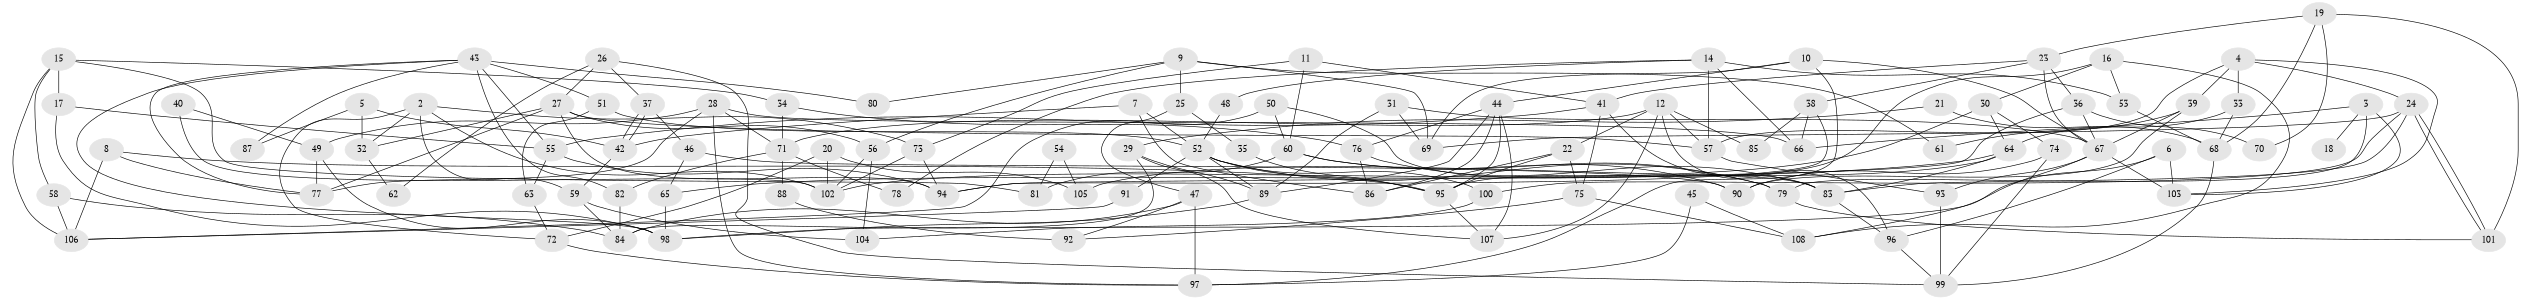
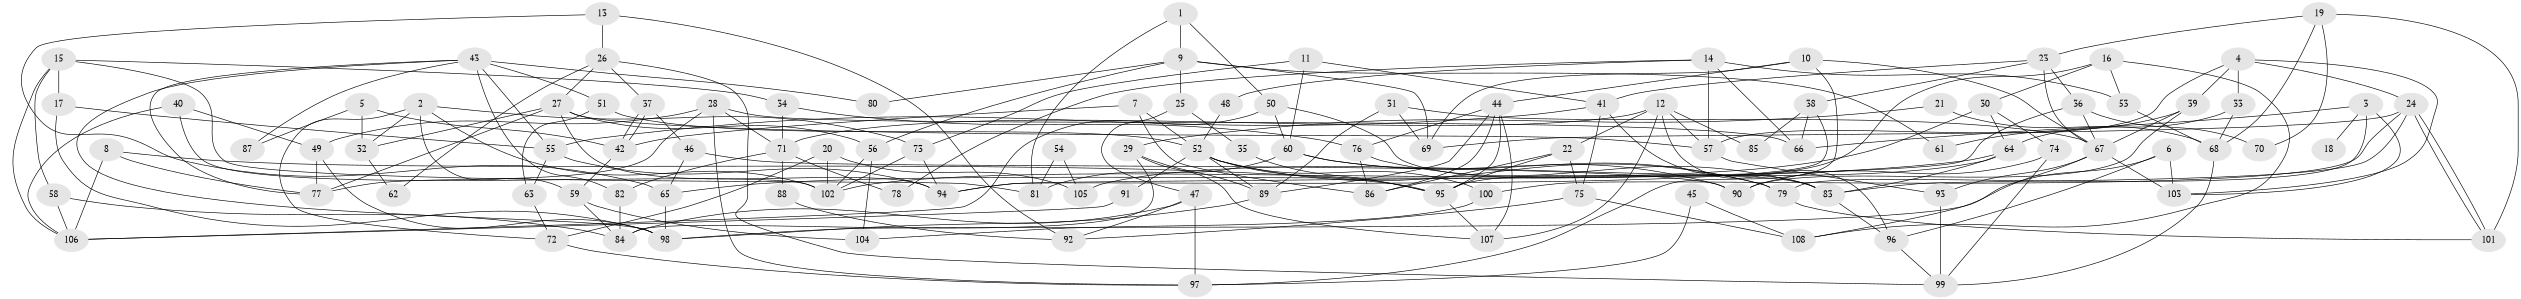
none -> (602, 14)
none -> (1181, 14)
none -> (66, 145)
